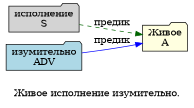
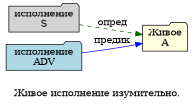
(112, 23) -> (112, 23)
(44, 57) -> (44, 57)
